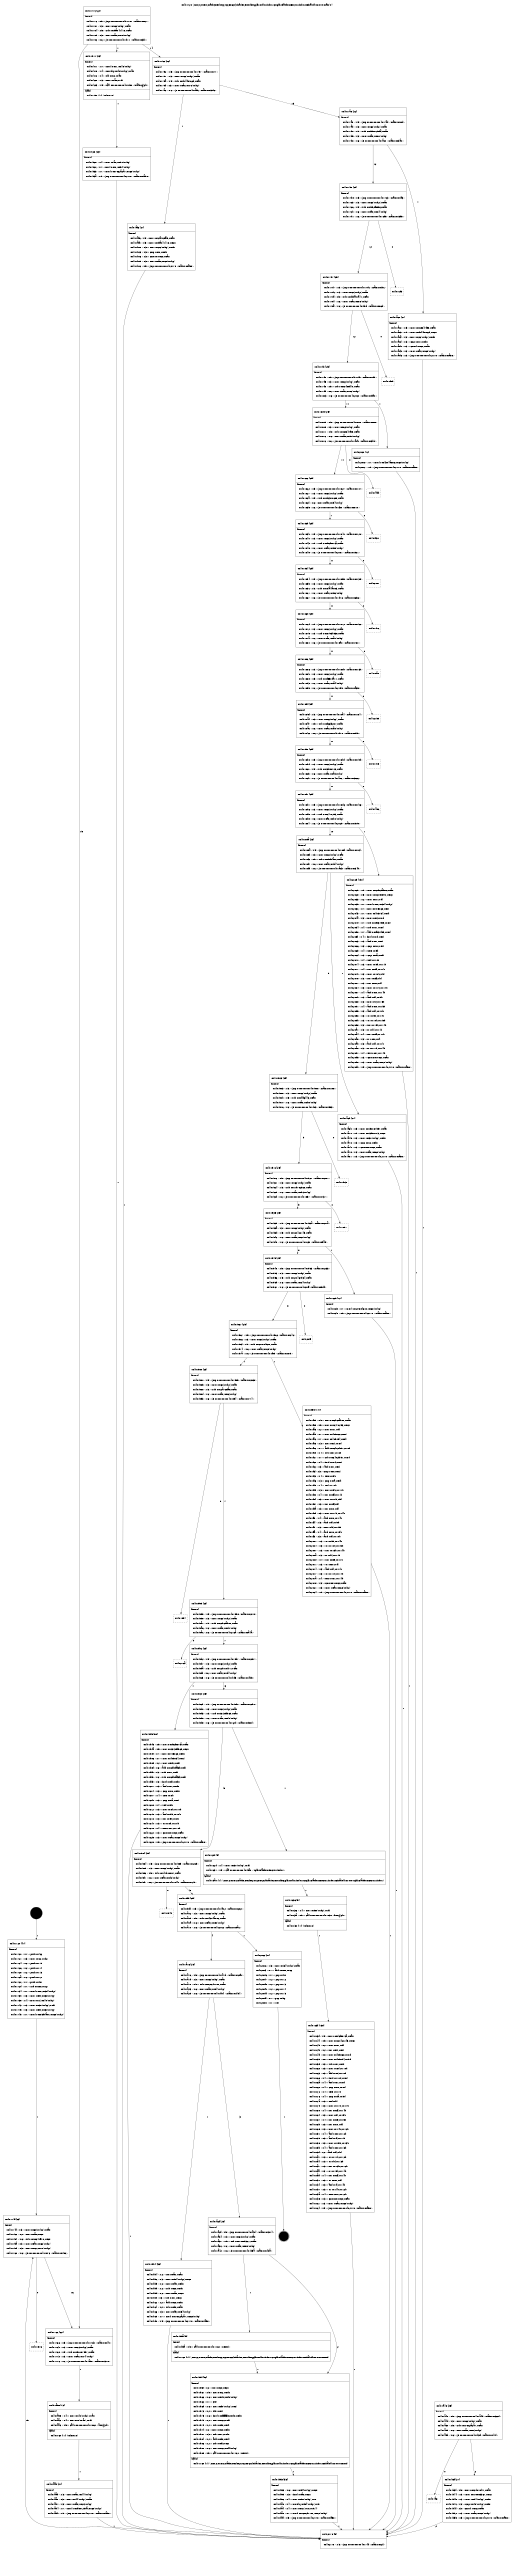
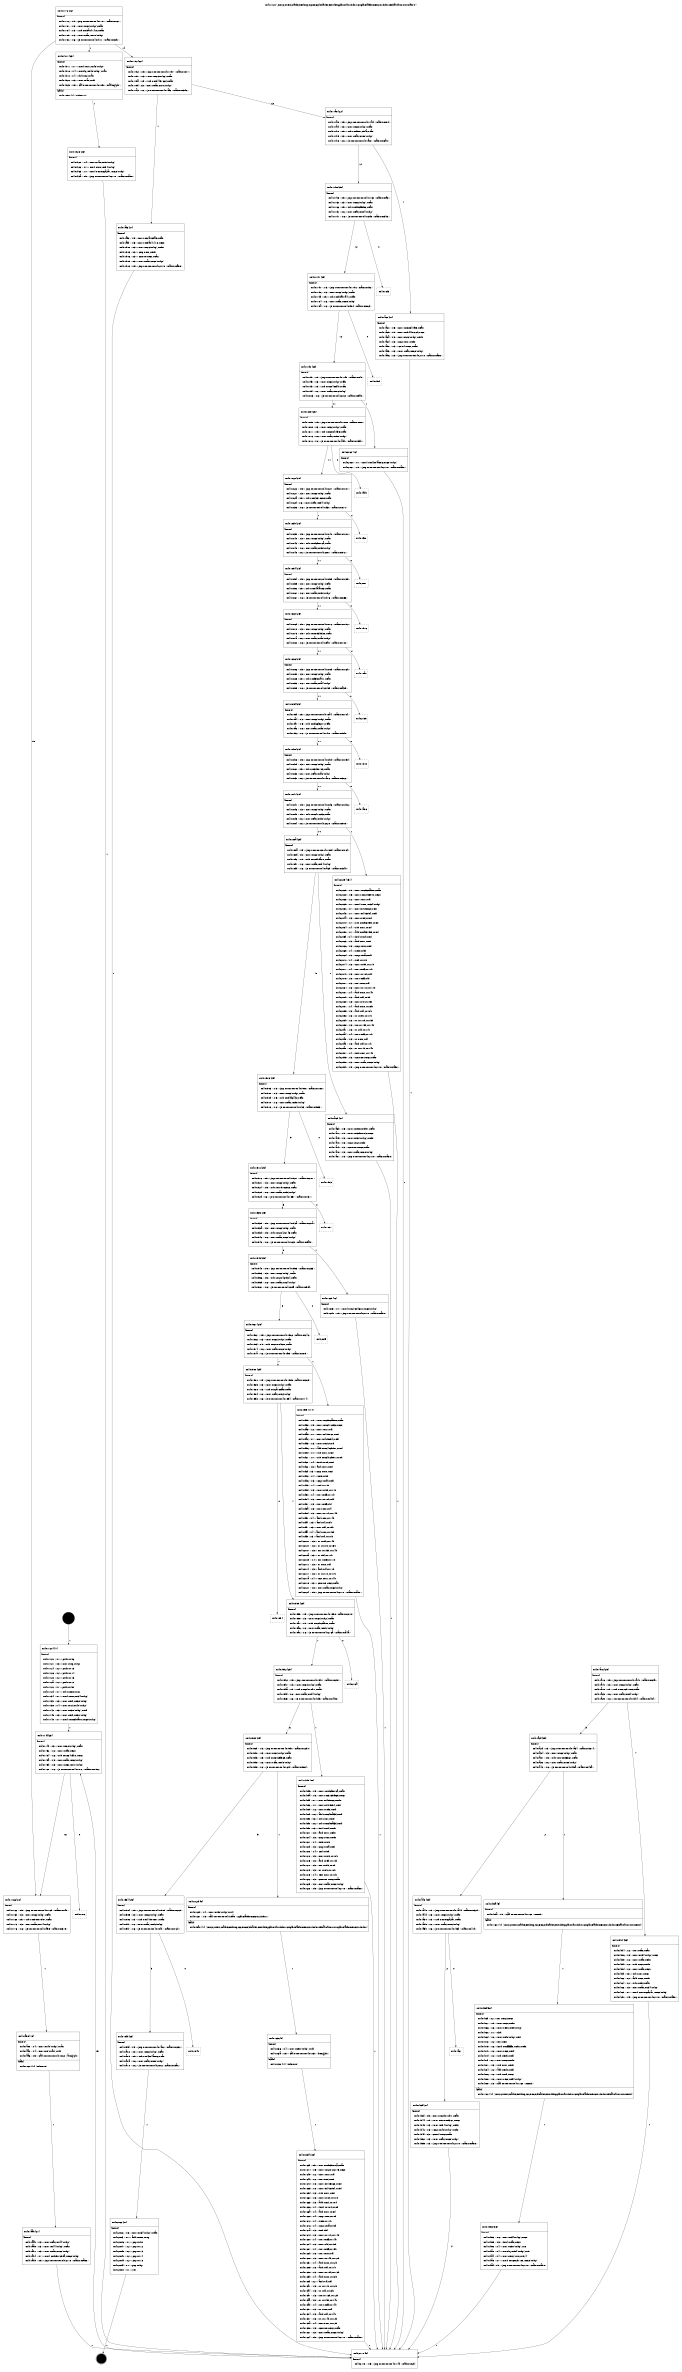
(211, 1945) -> none
(319, 2306) -> (506, 1833)
